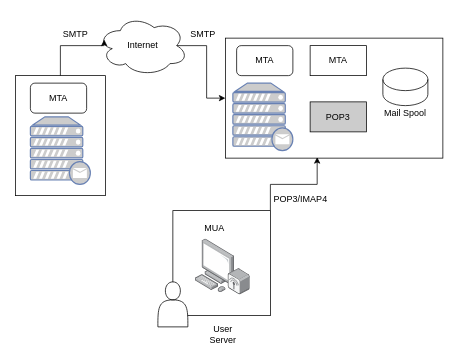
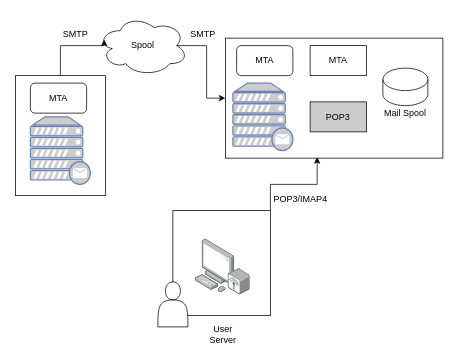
(143, 45) -> (143, 45)
(214, 227) -> none
